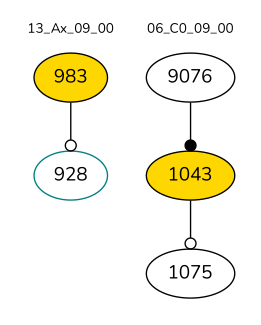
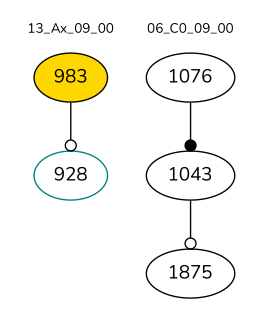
(191, 78) -> (191, 78)
(191, 176) -> (191, 176)
(191, 274) -> (191, 274)
